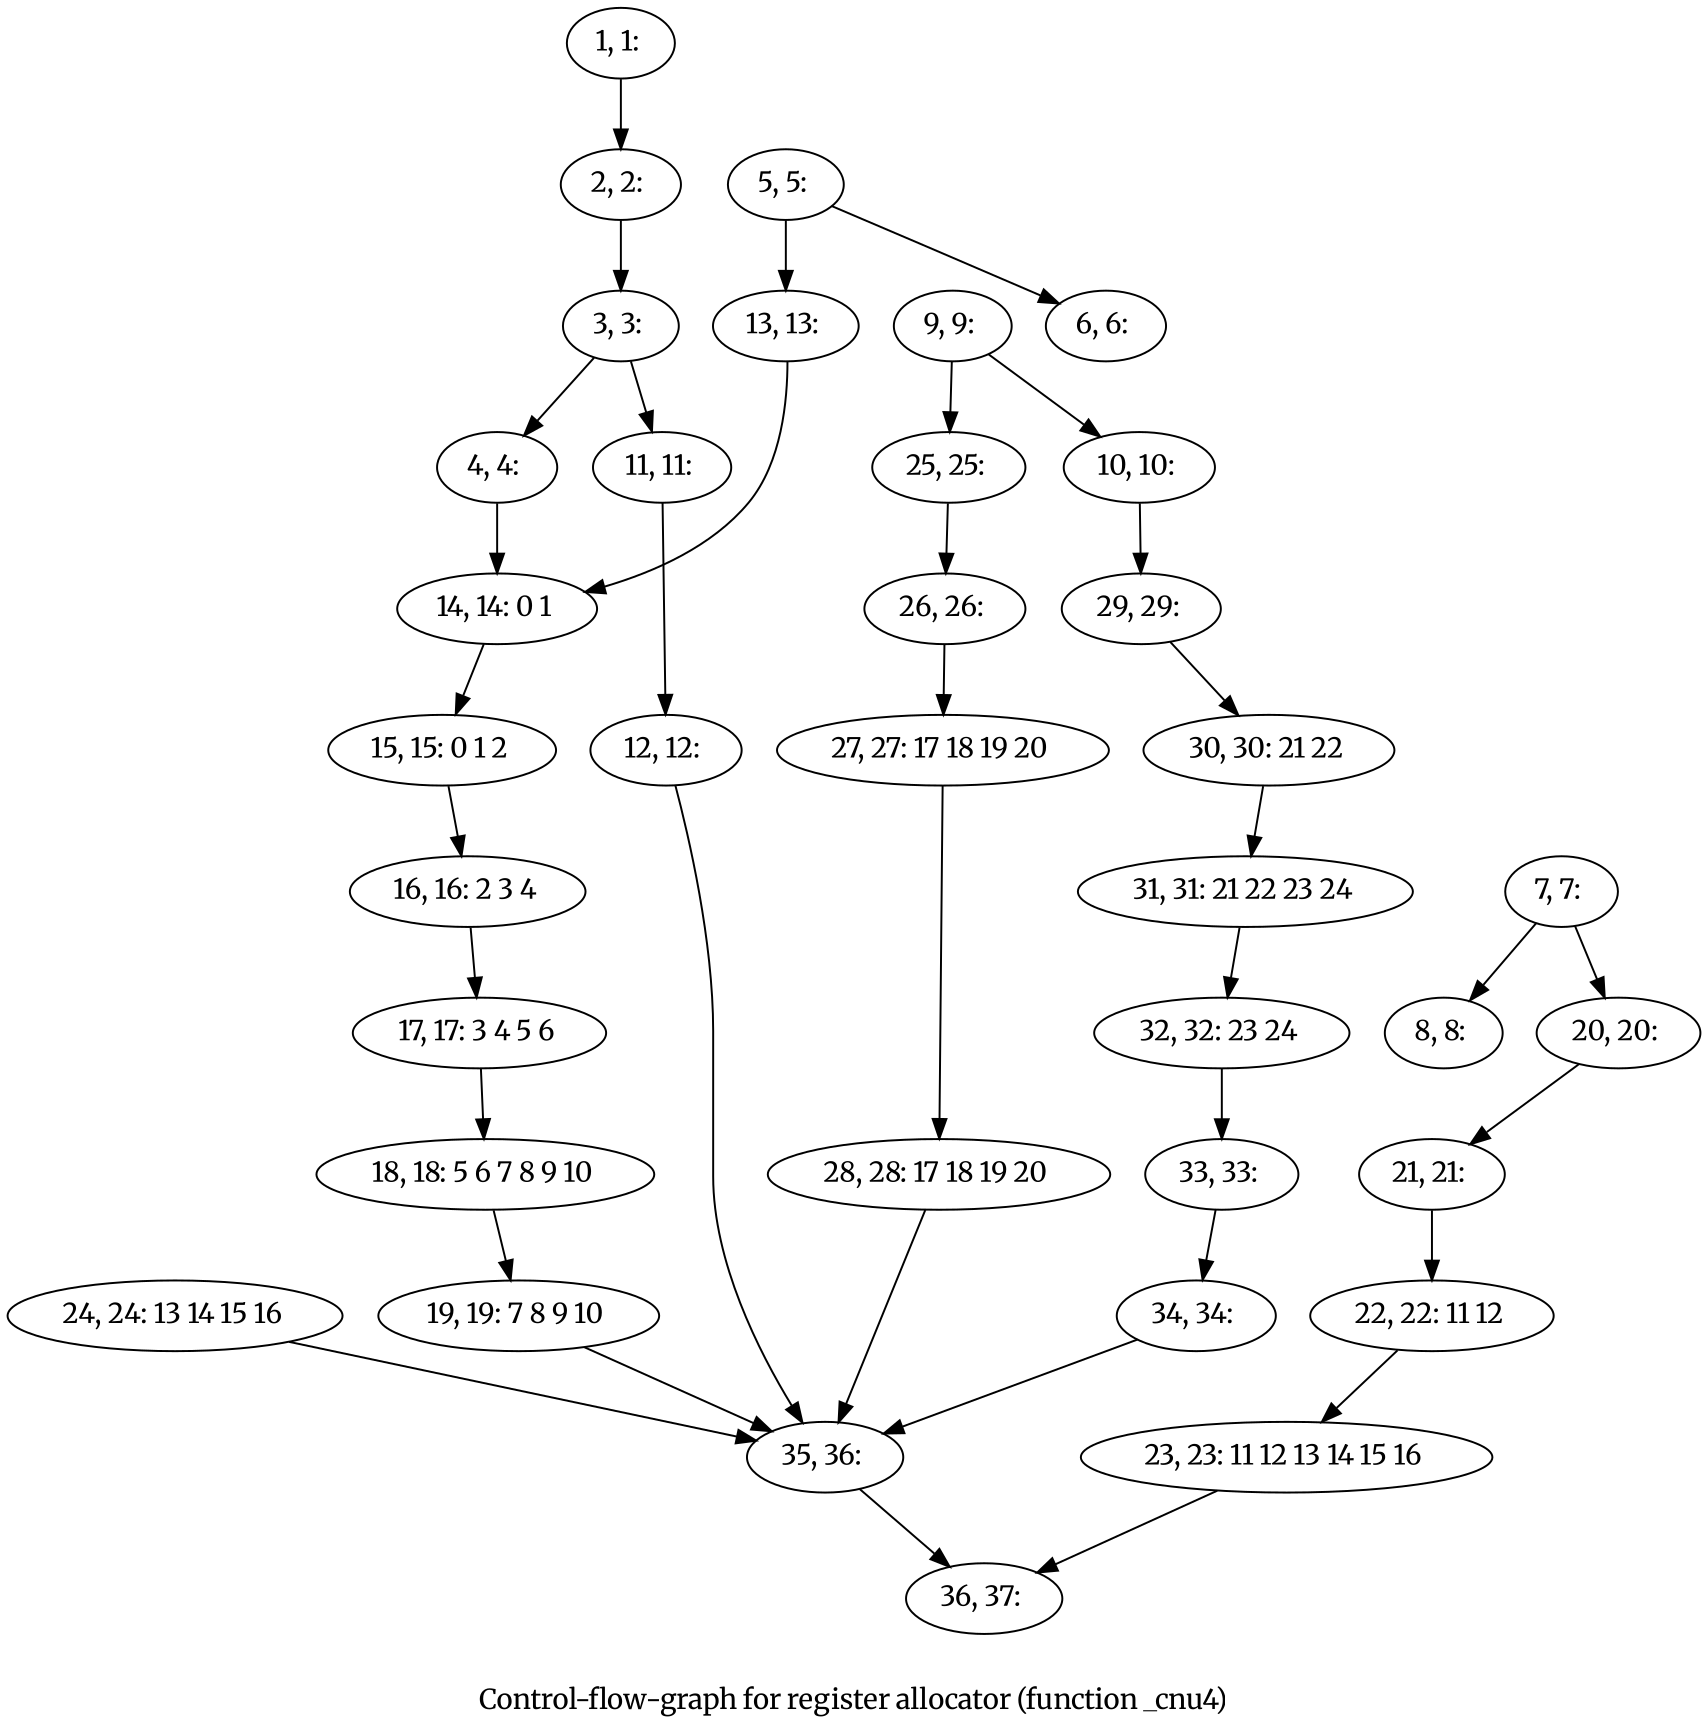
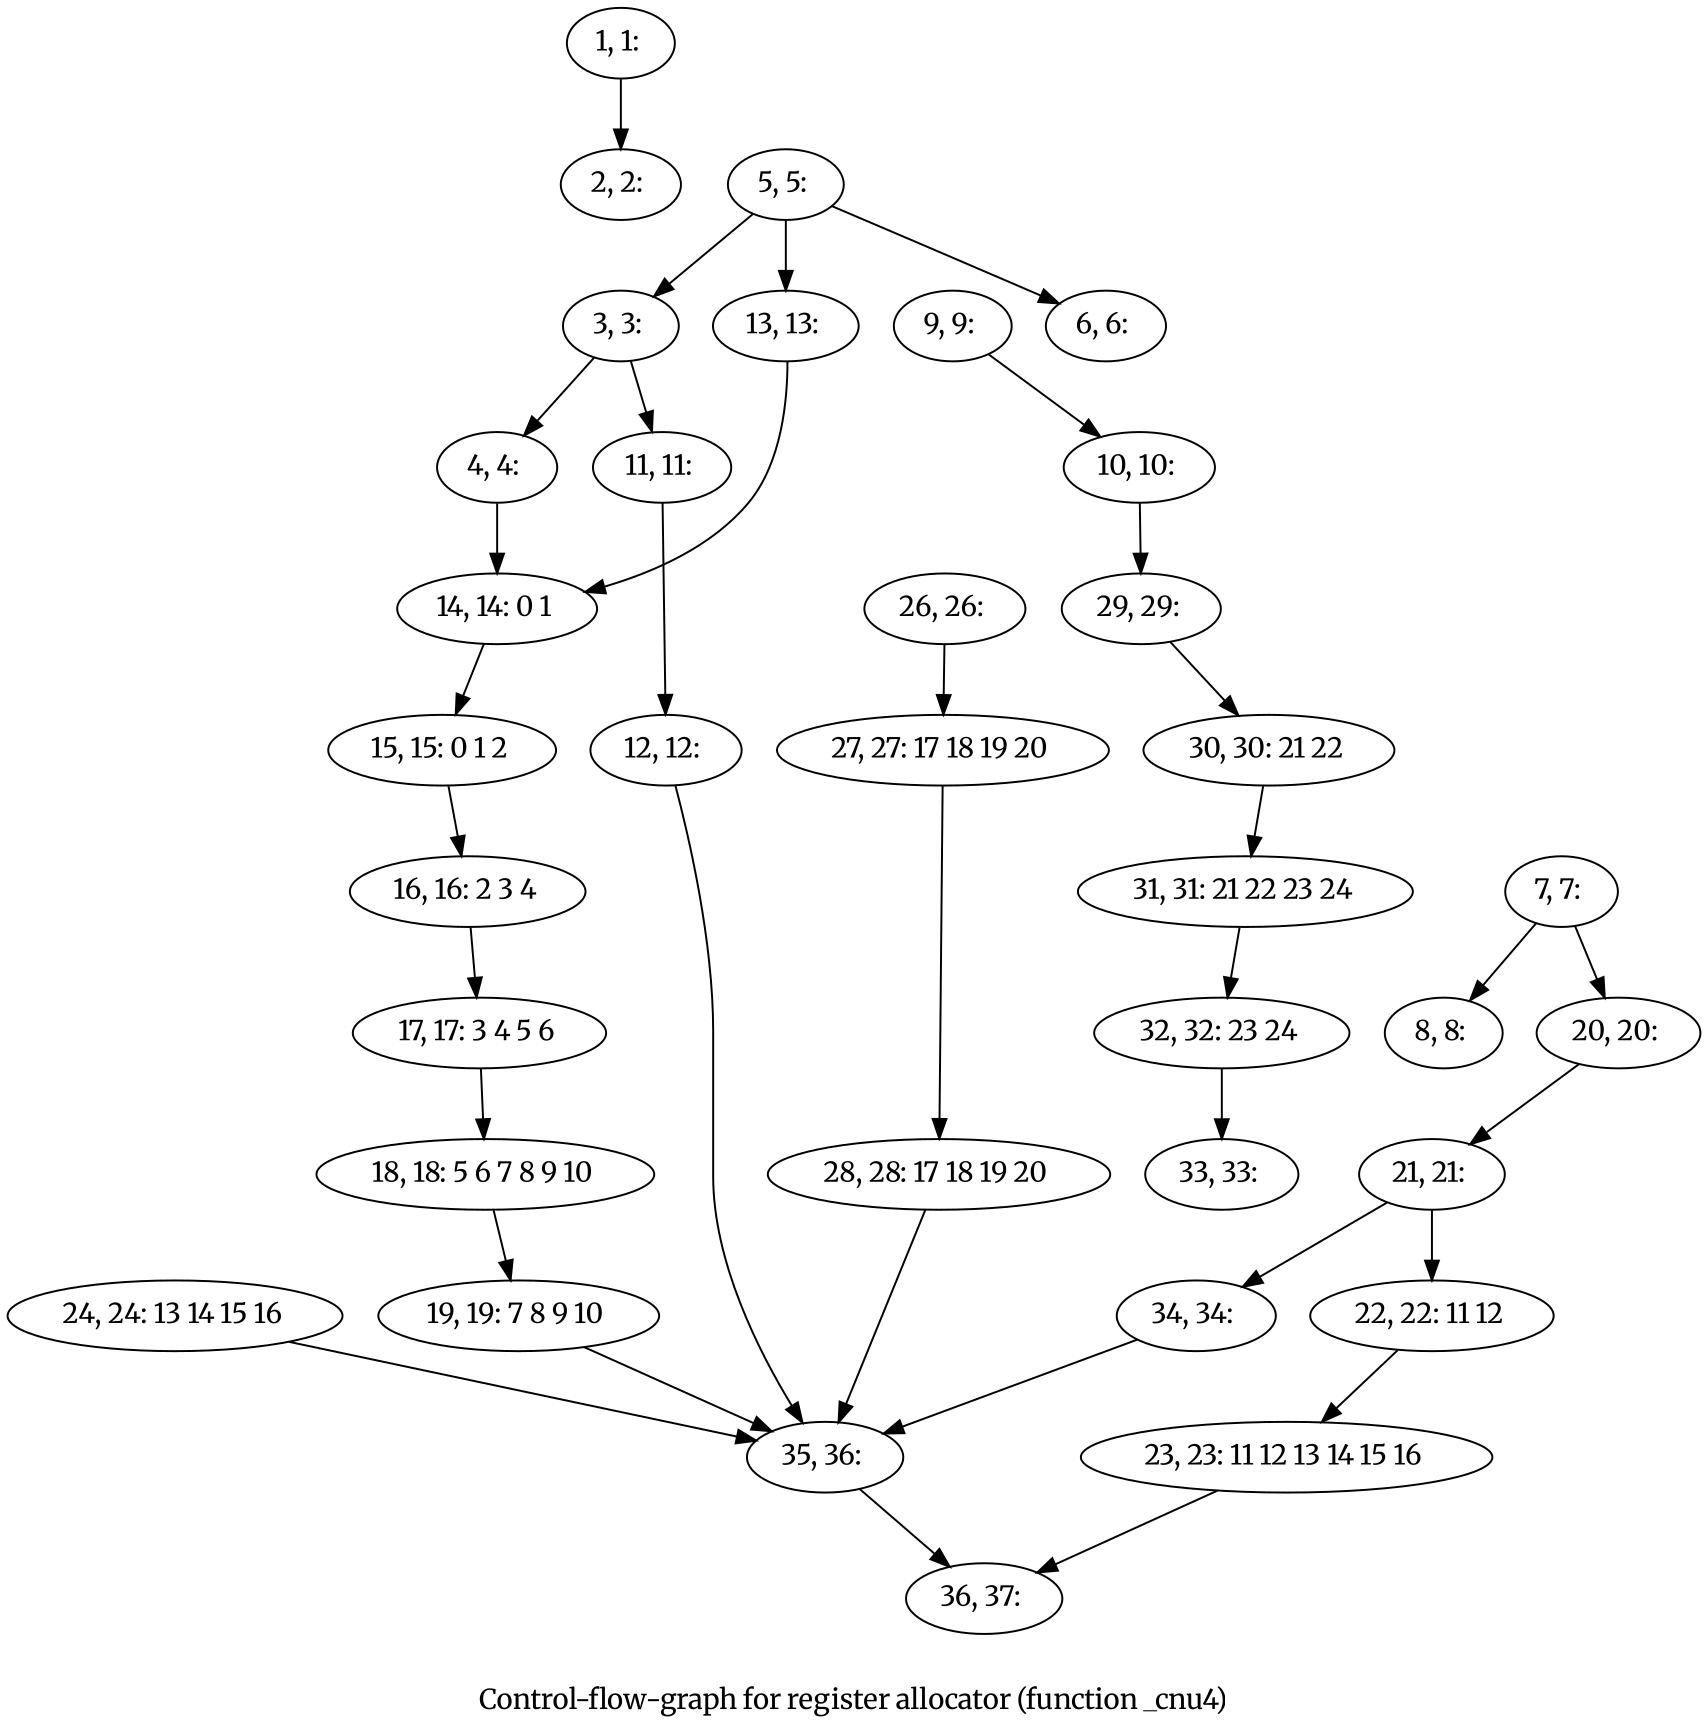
(621, 246) -> (711, 249)
(949, 467) -> none
(1211, 1235) -> (1323, 1240)
